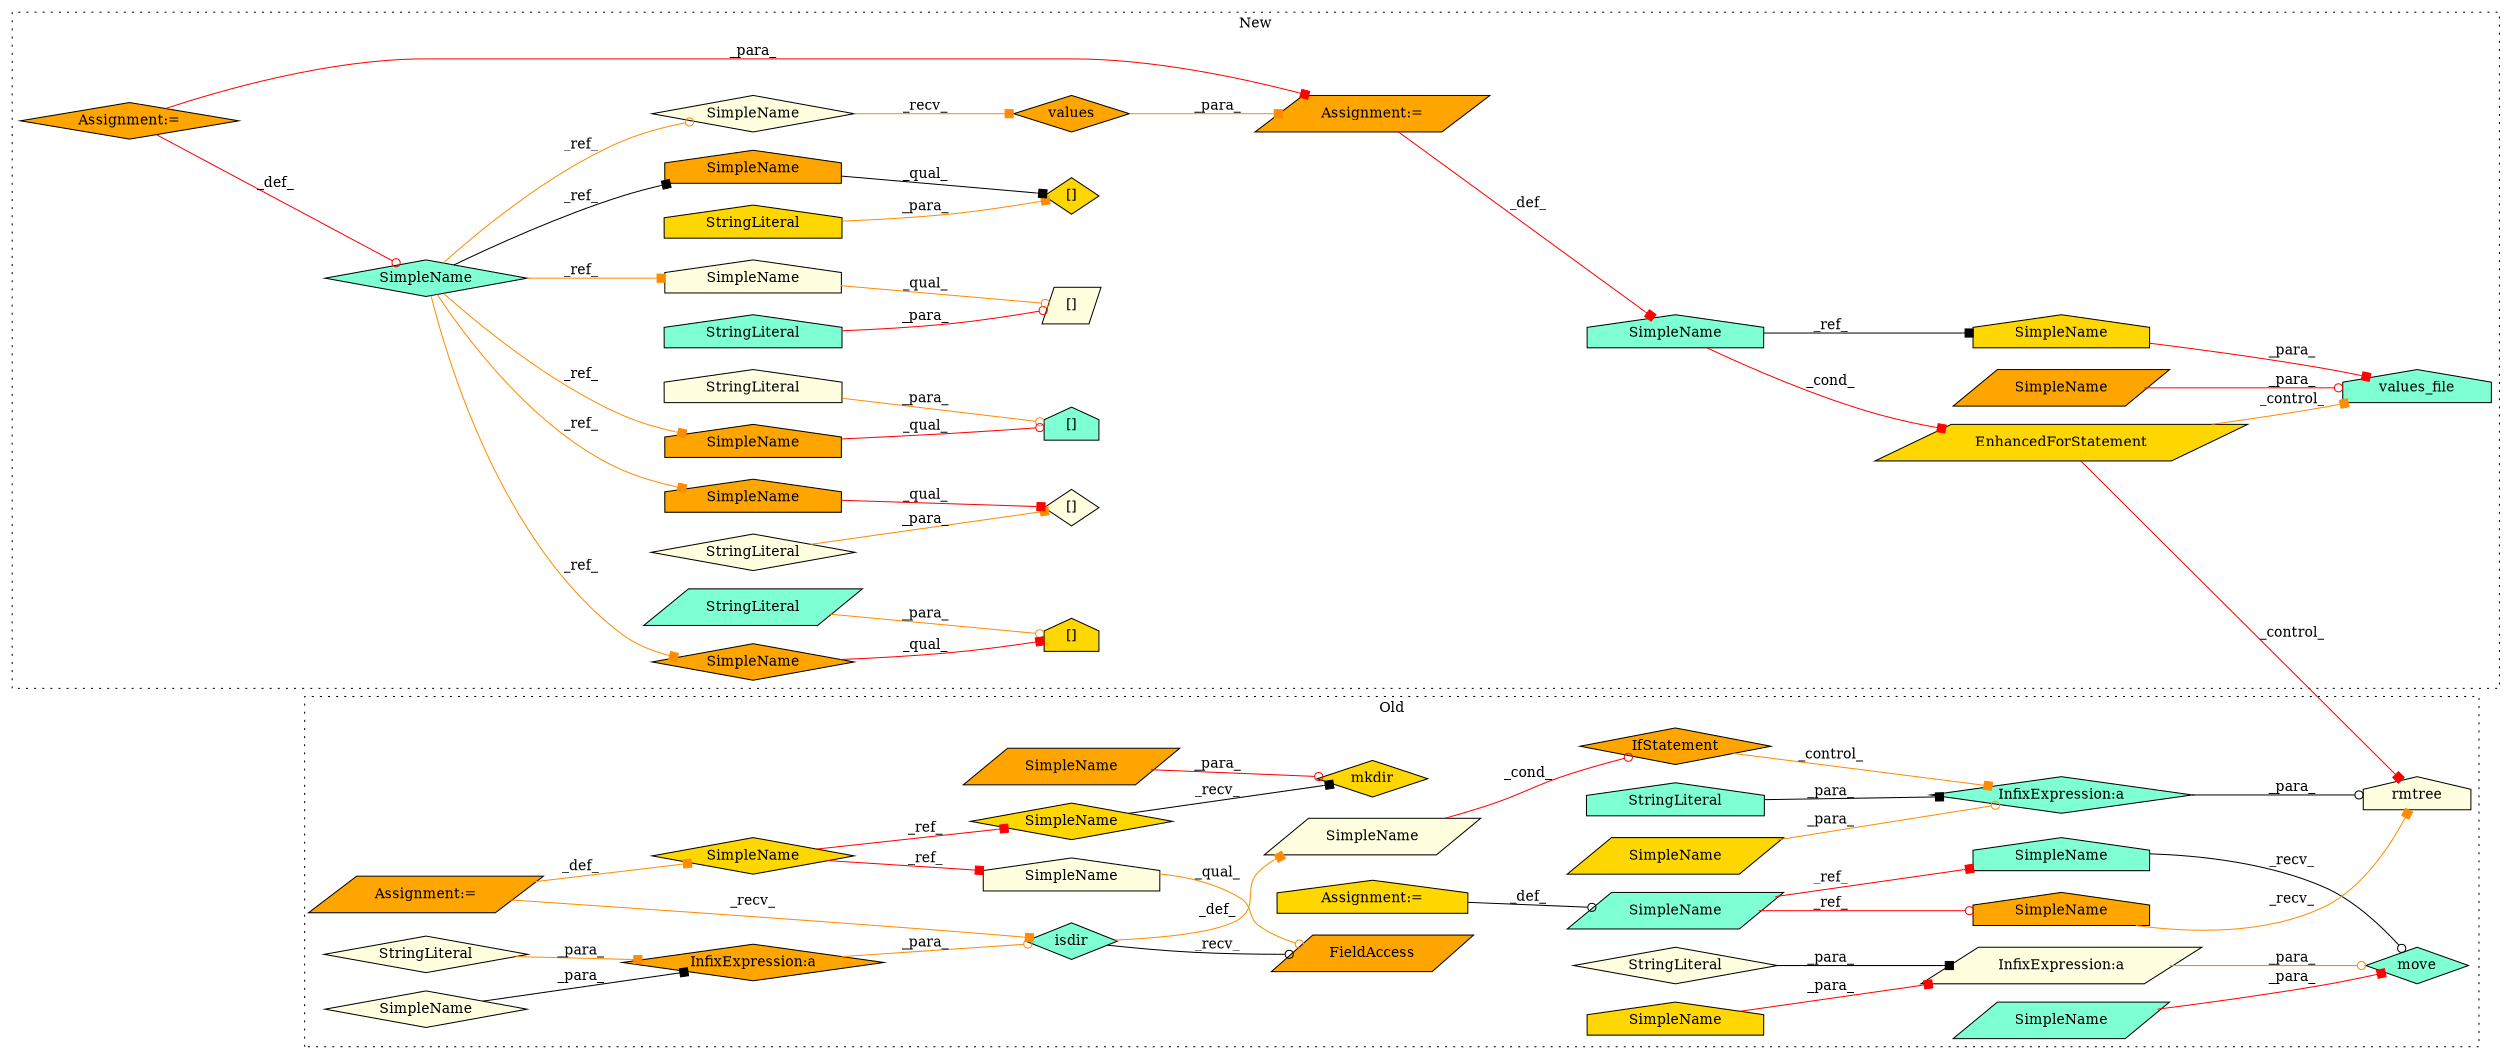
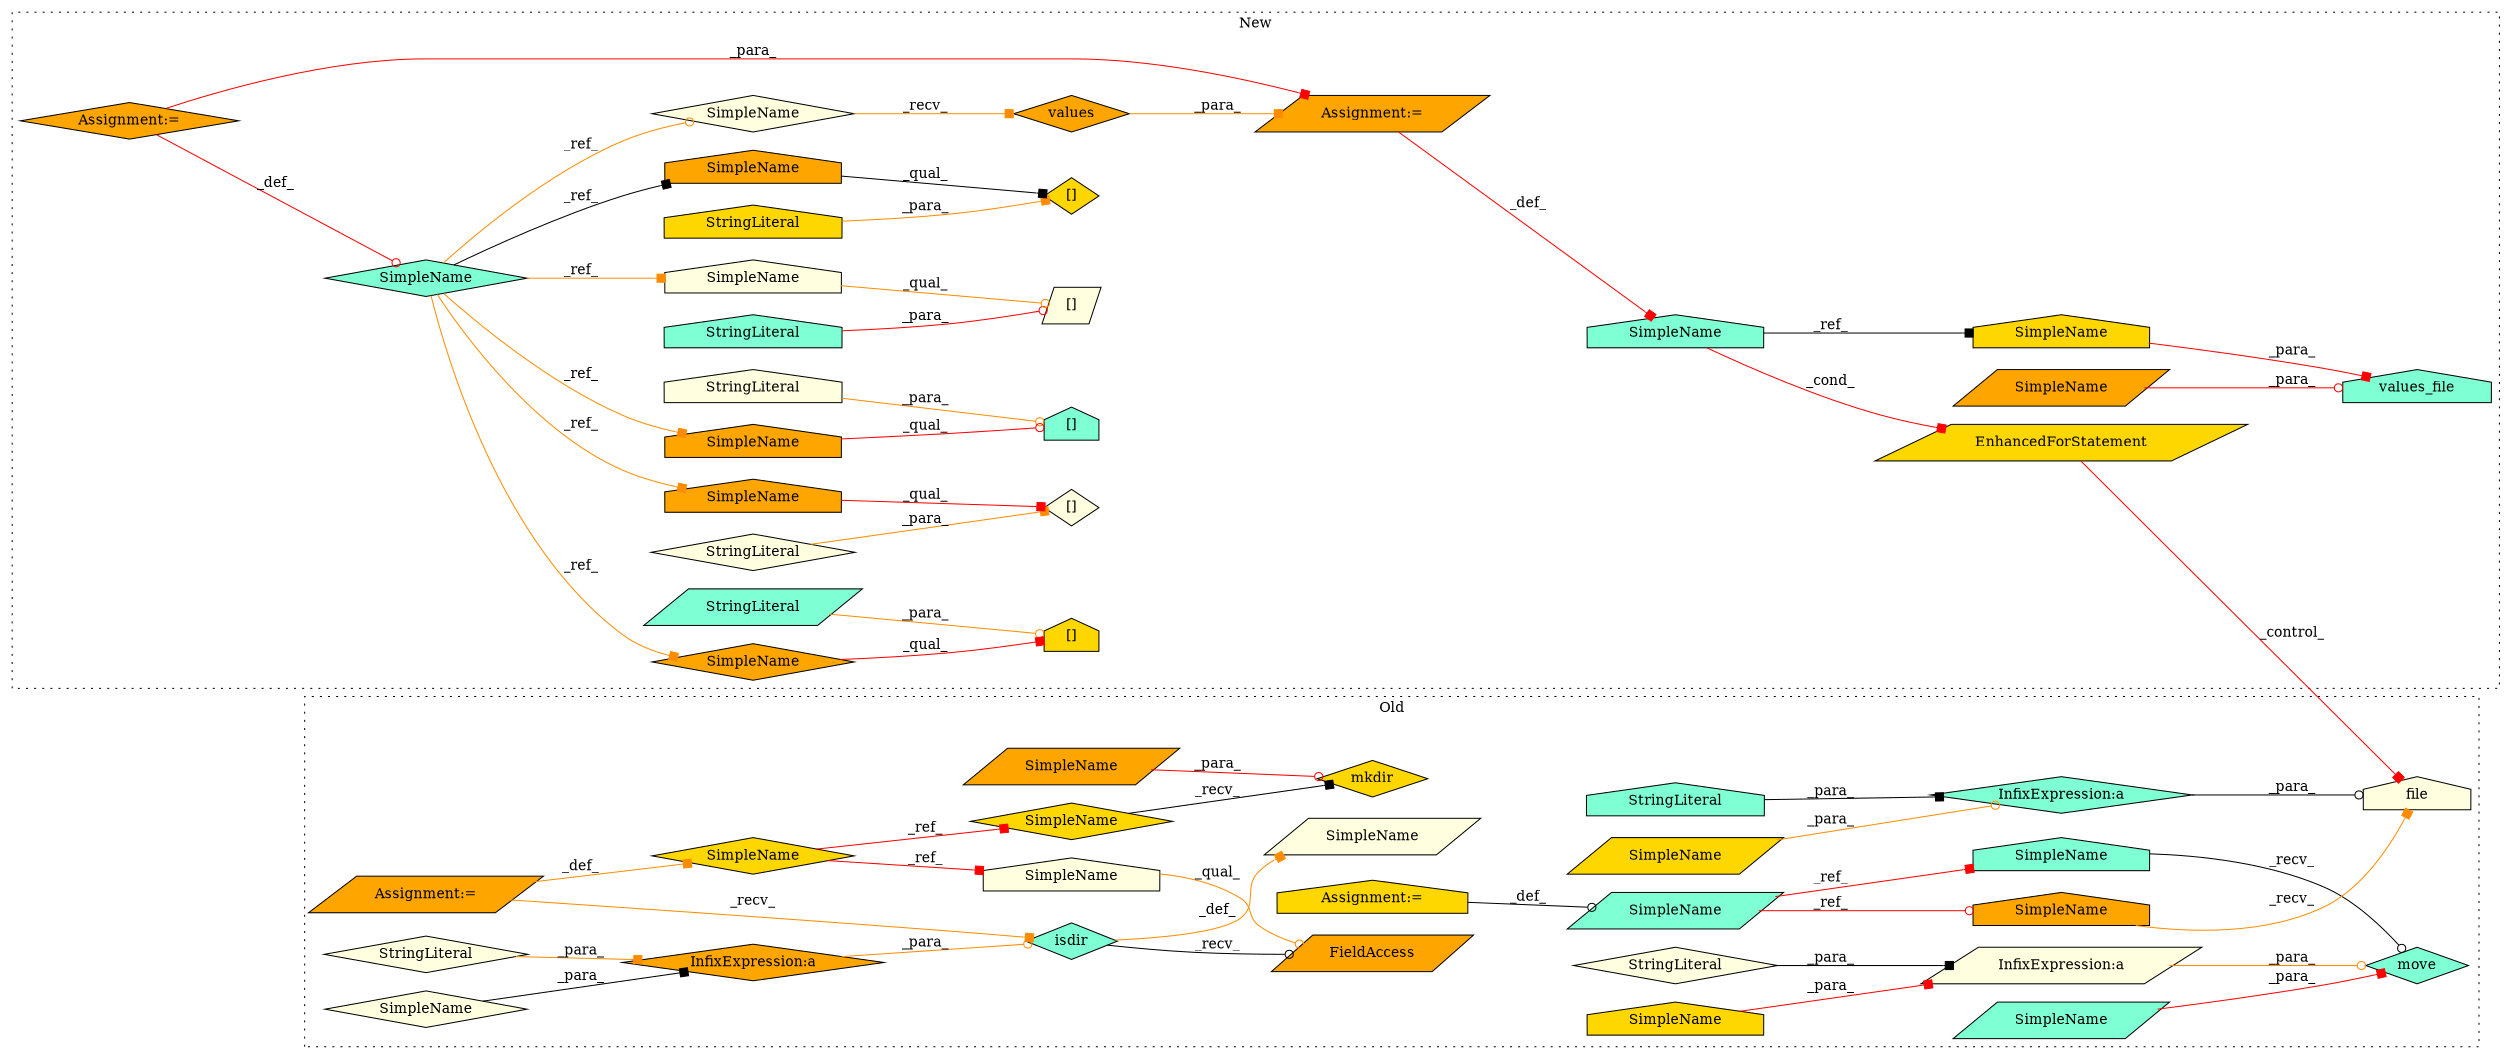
(2275, 415) -> none
(1675, 746) -> none
(2417, 795) -> (2417, 795)
